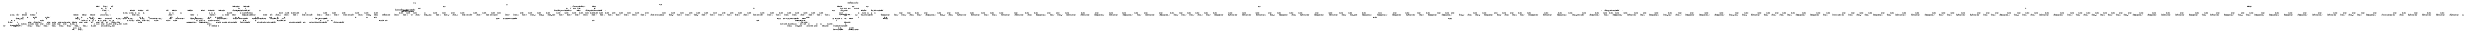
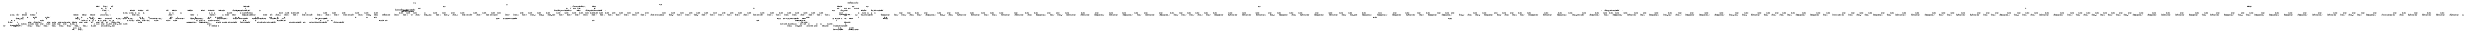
(236, 7) -> none
(714, 7) -> (714, 7)
